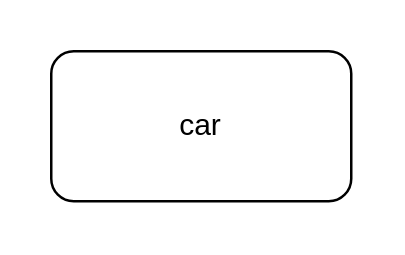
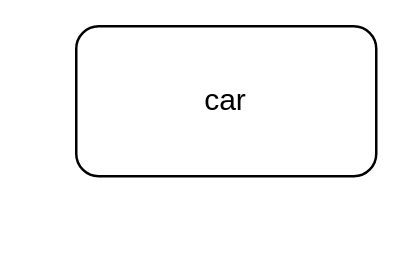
(201, 126) -> (226, 101)
